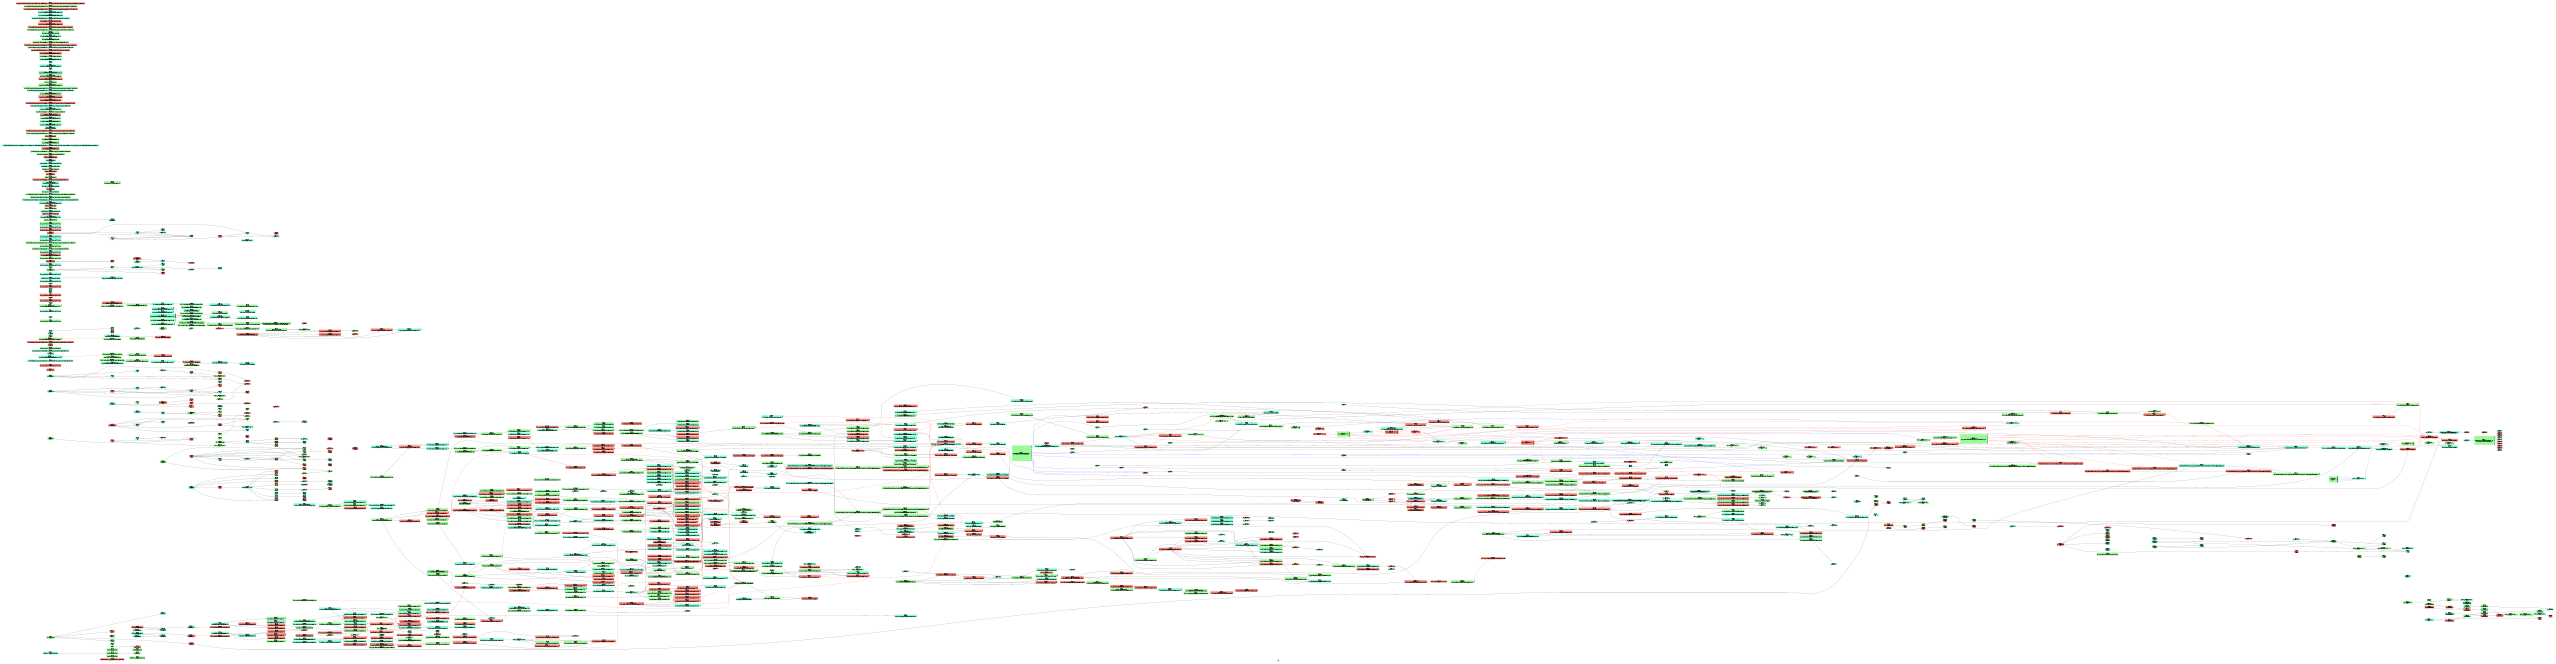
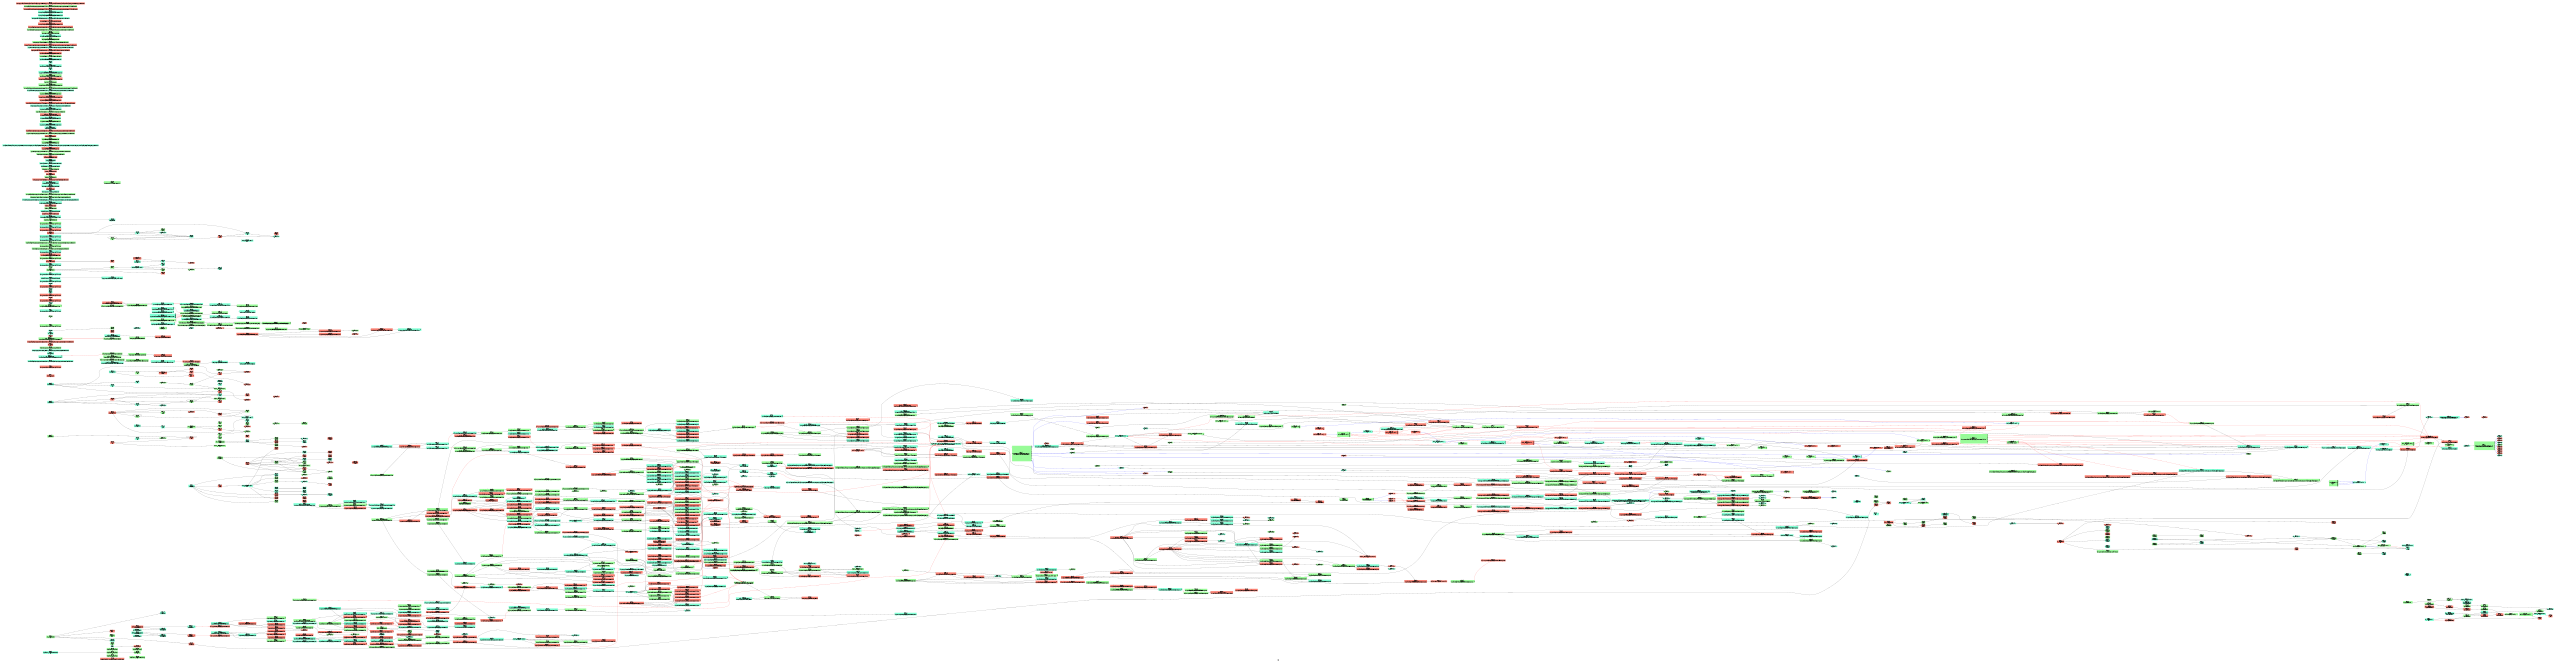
(247, 459) -> none
